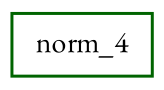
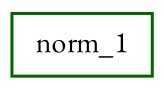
(82, 45) -> (82, 45)
